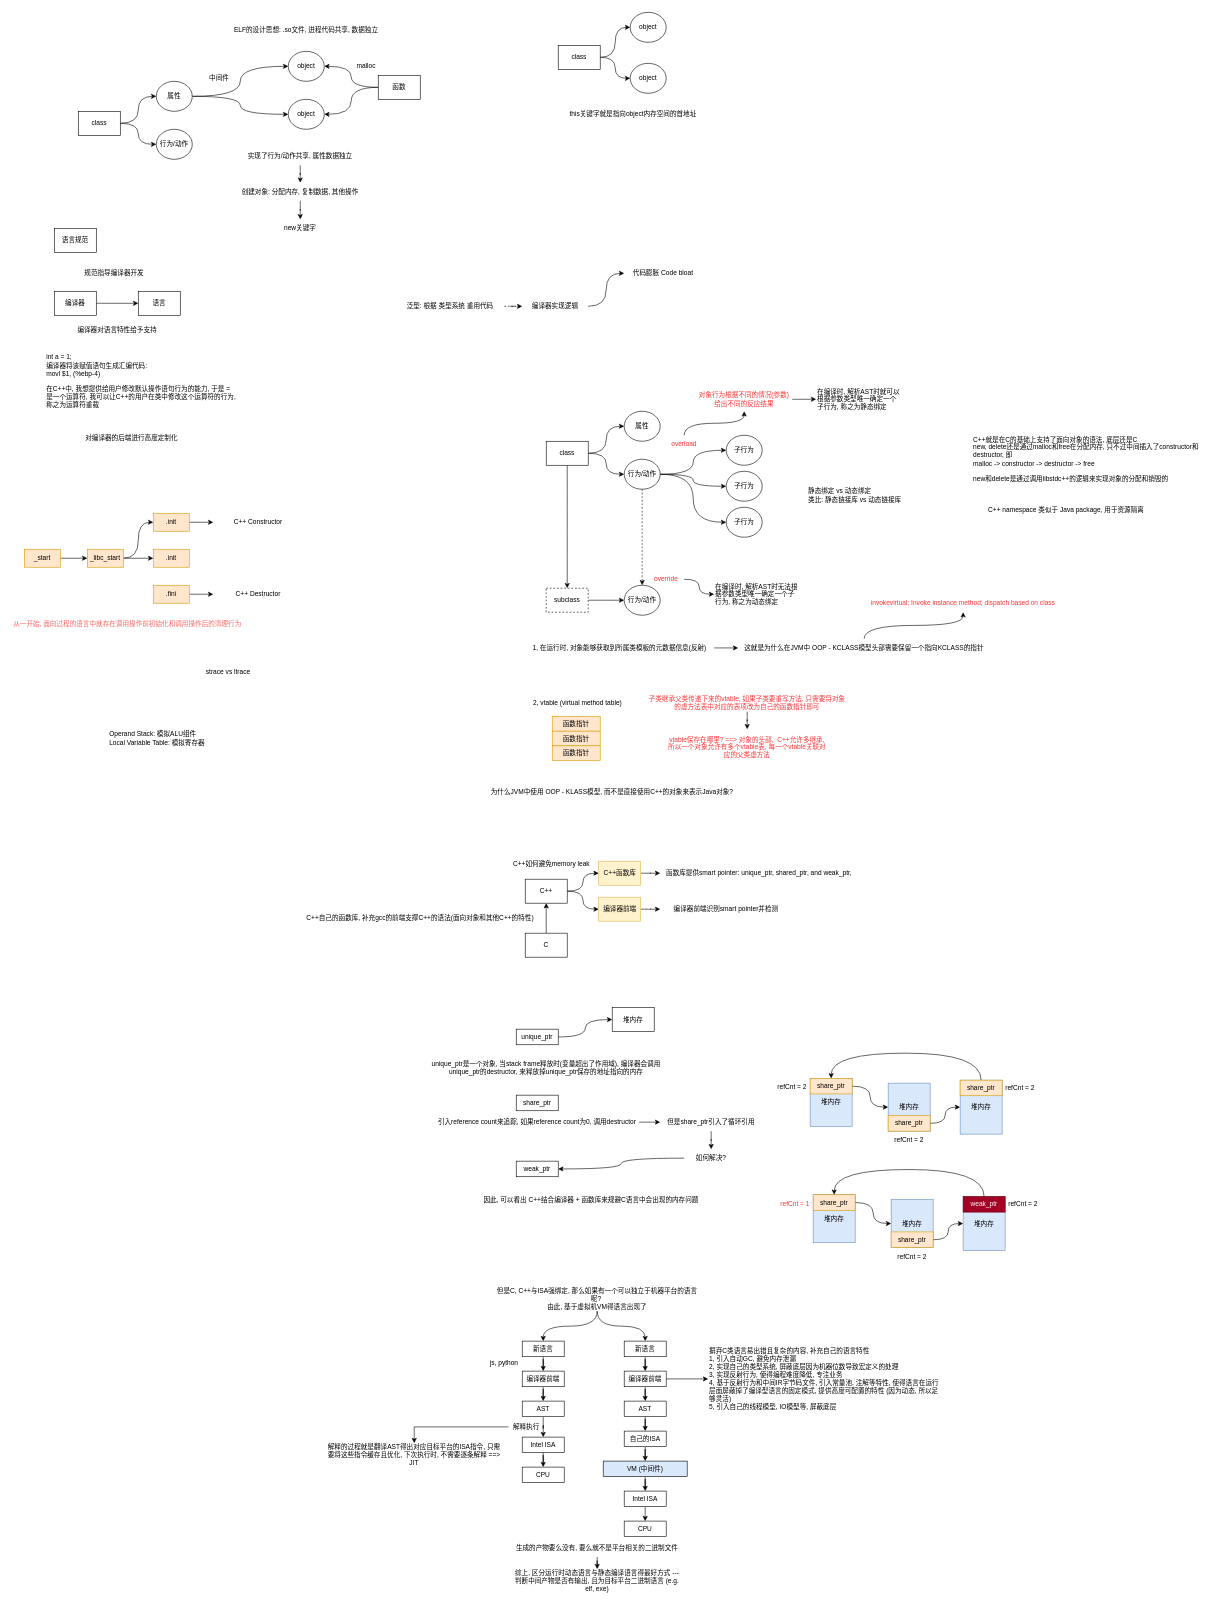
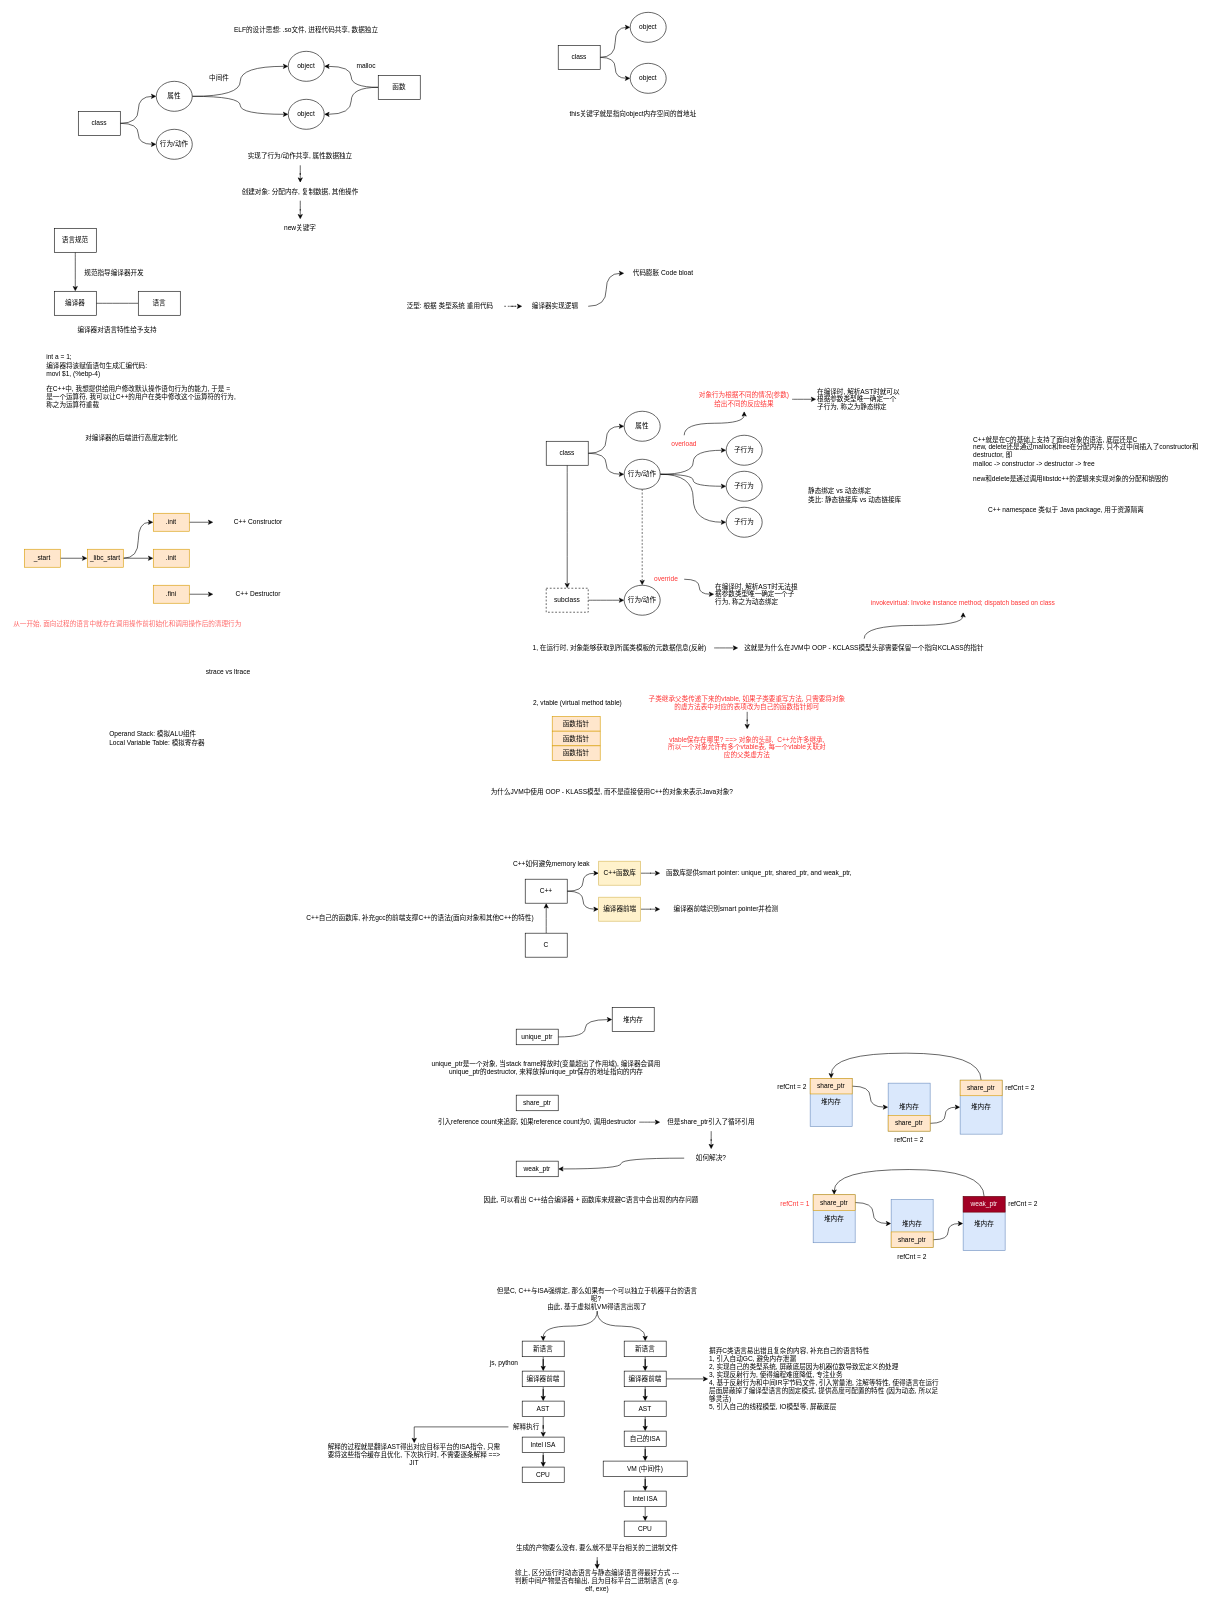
none -> (75, 285)
(132, 303) -> (135, 303)
(645, 1469) -> (645, 1469)
